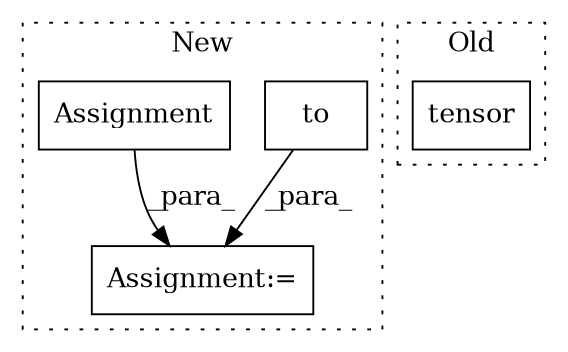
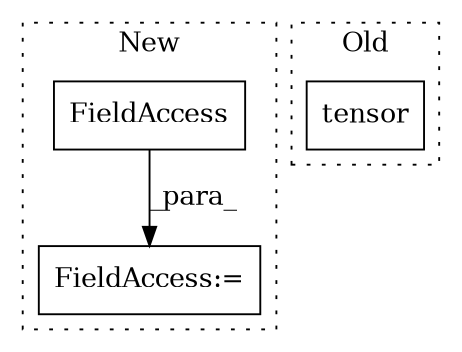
(134, 115) -> (150, 115)
(316, 115) -> none
(203, 280) -> (150, 280)
